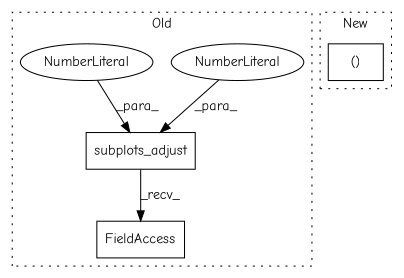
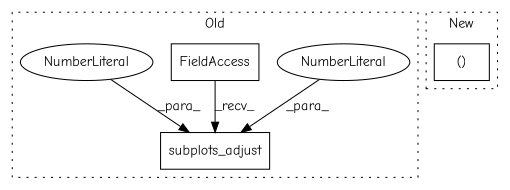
(141, 190) -> (215, 101)
